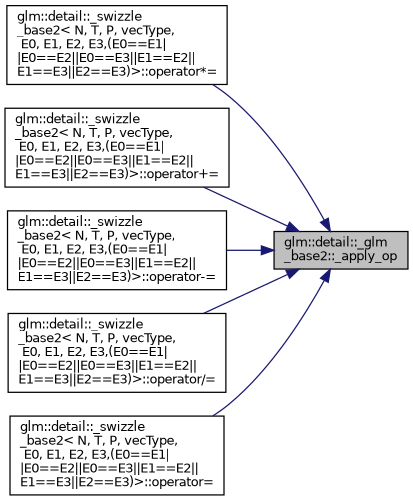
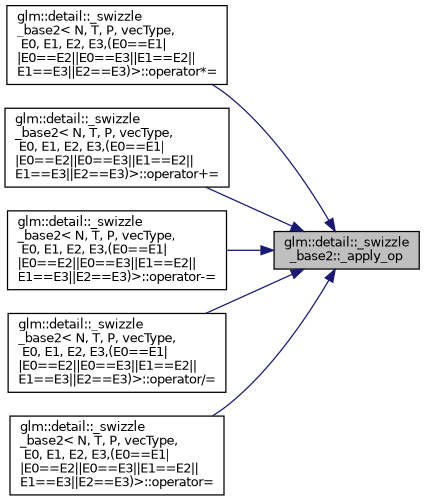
(341, 250) -> (347, 250)
